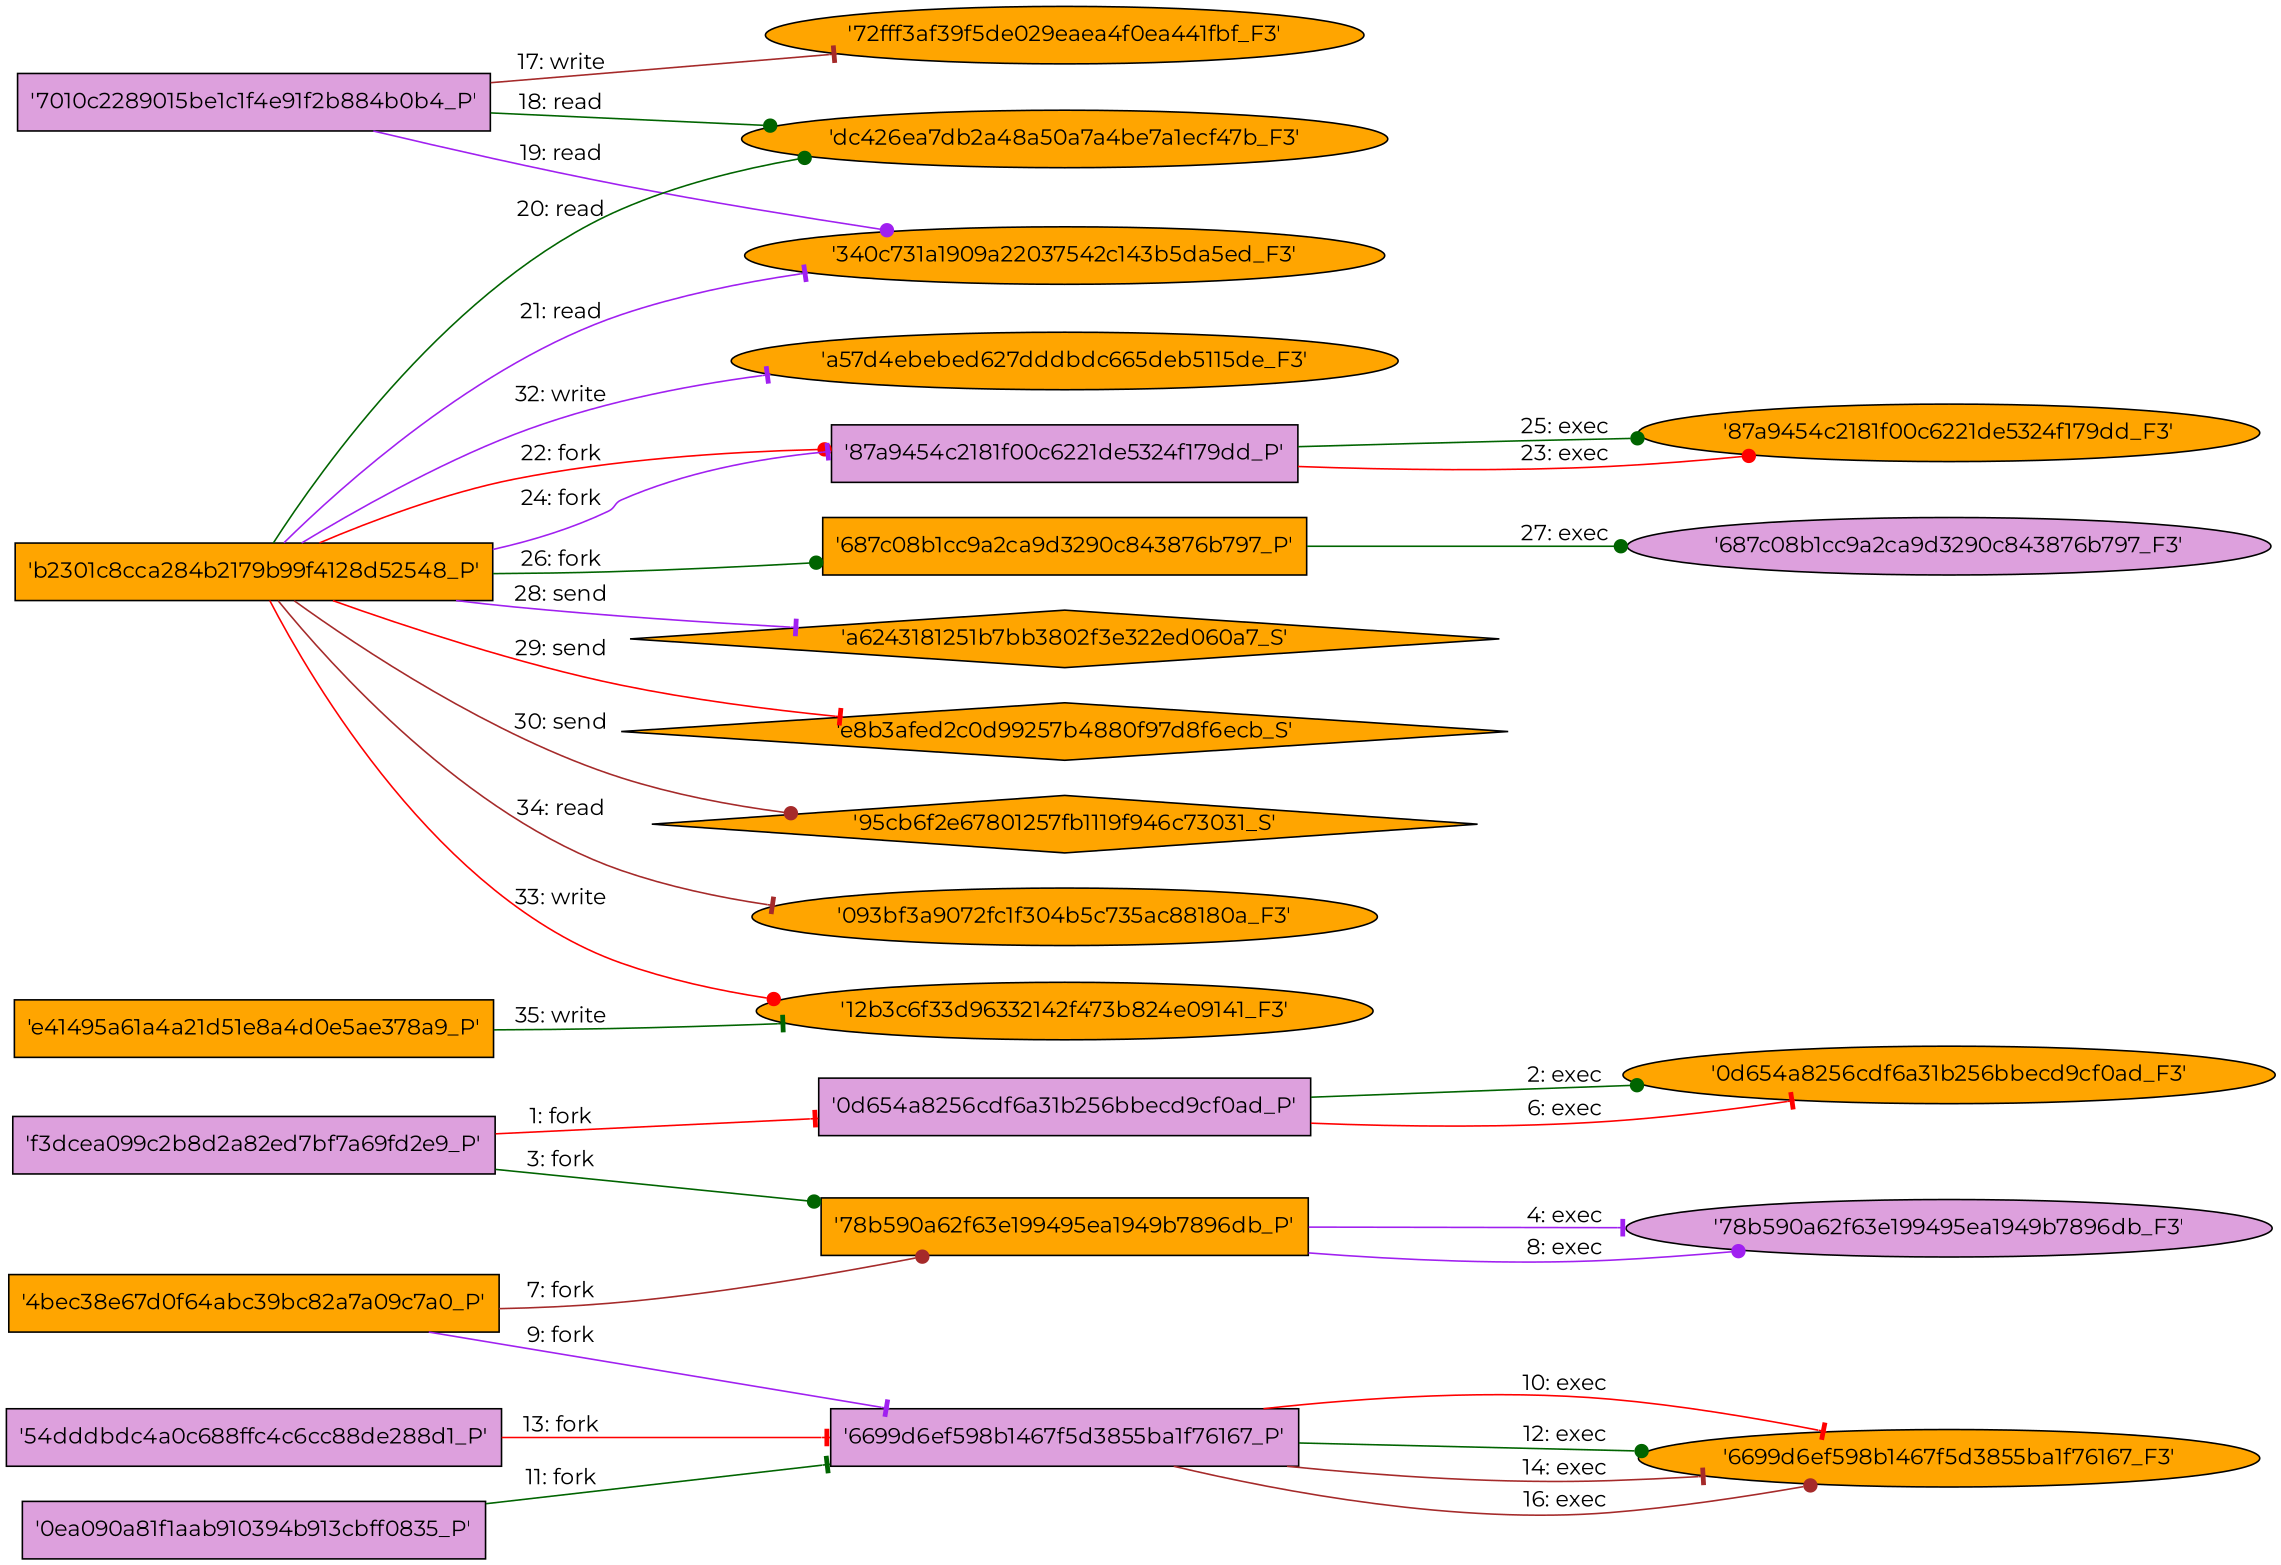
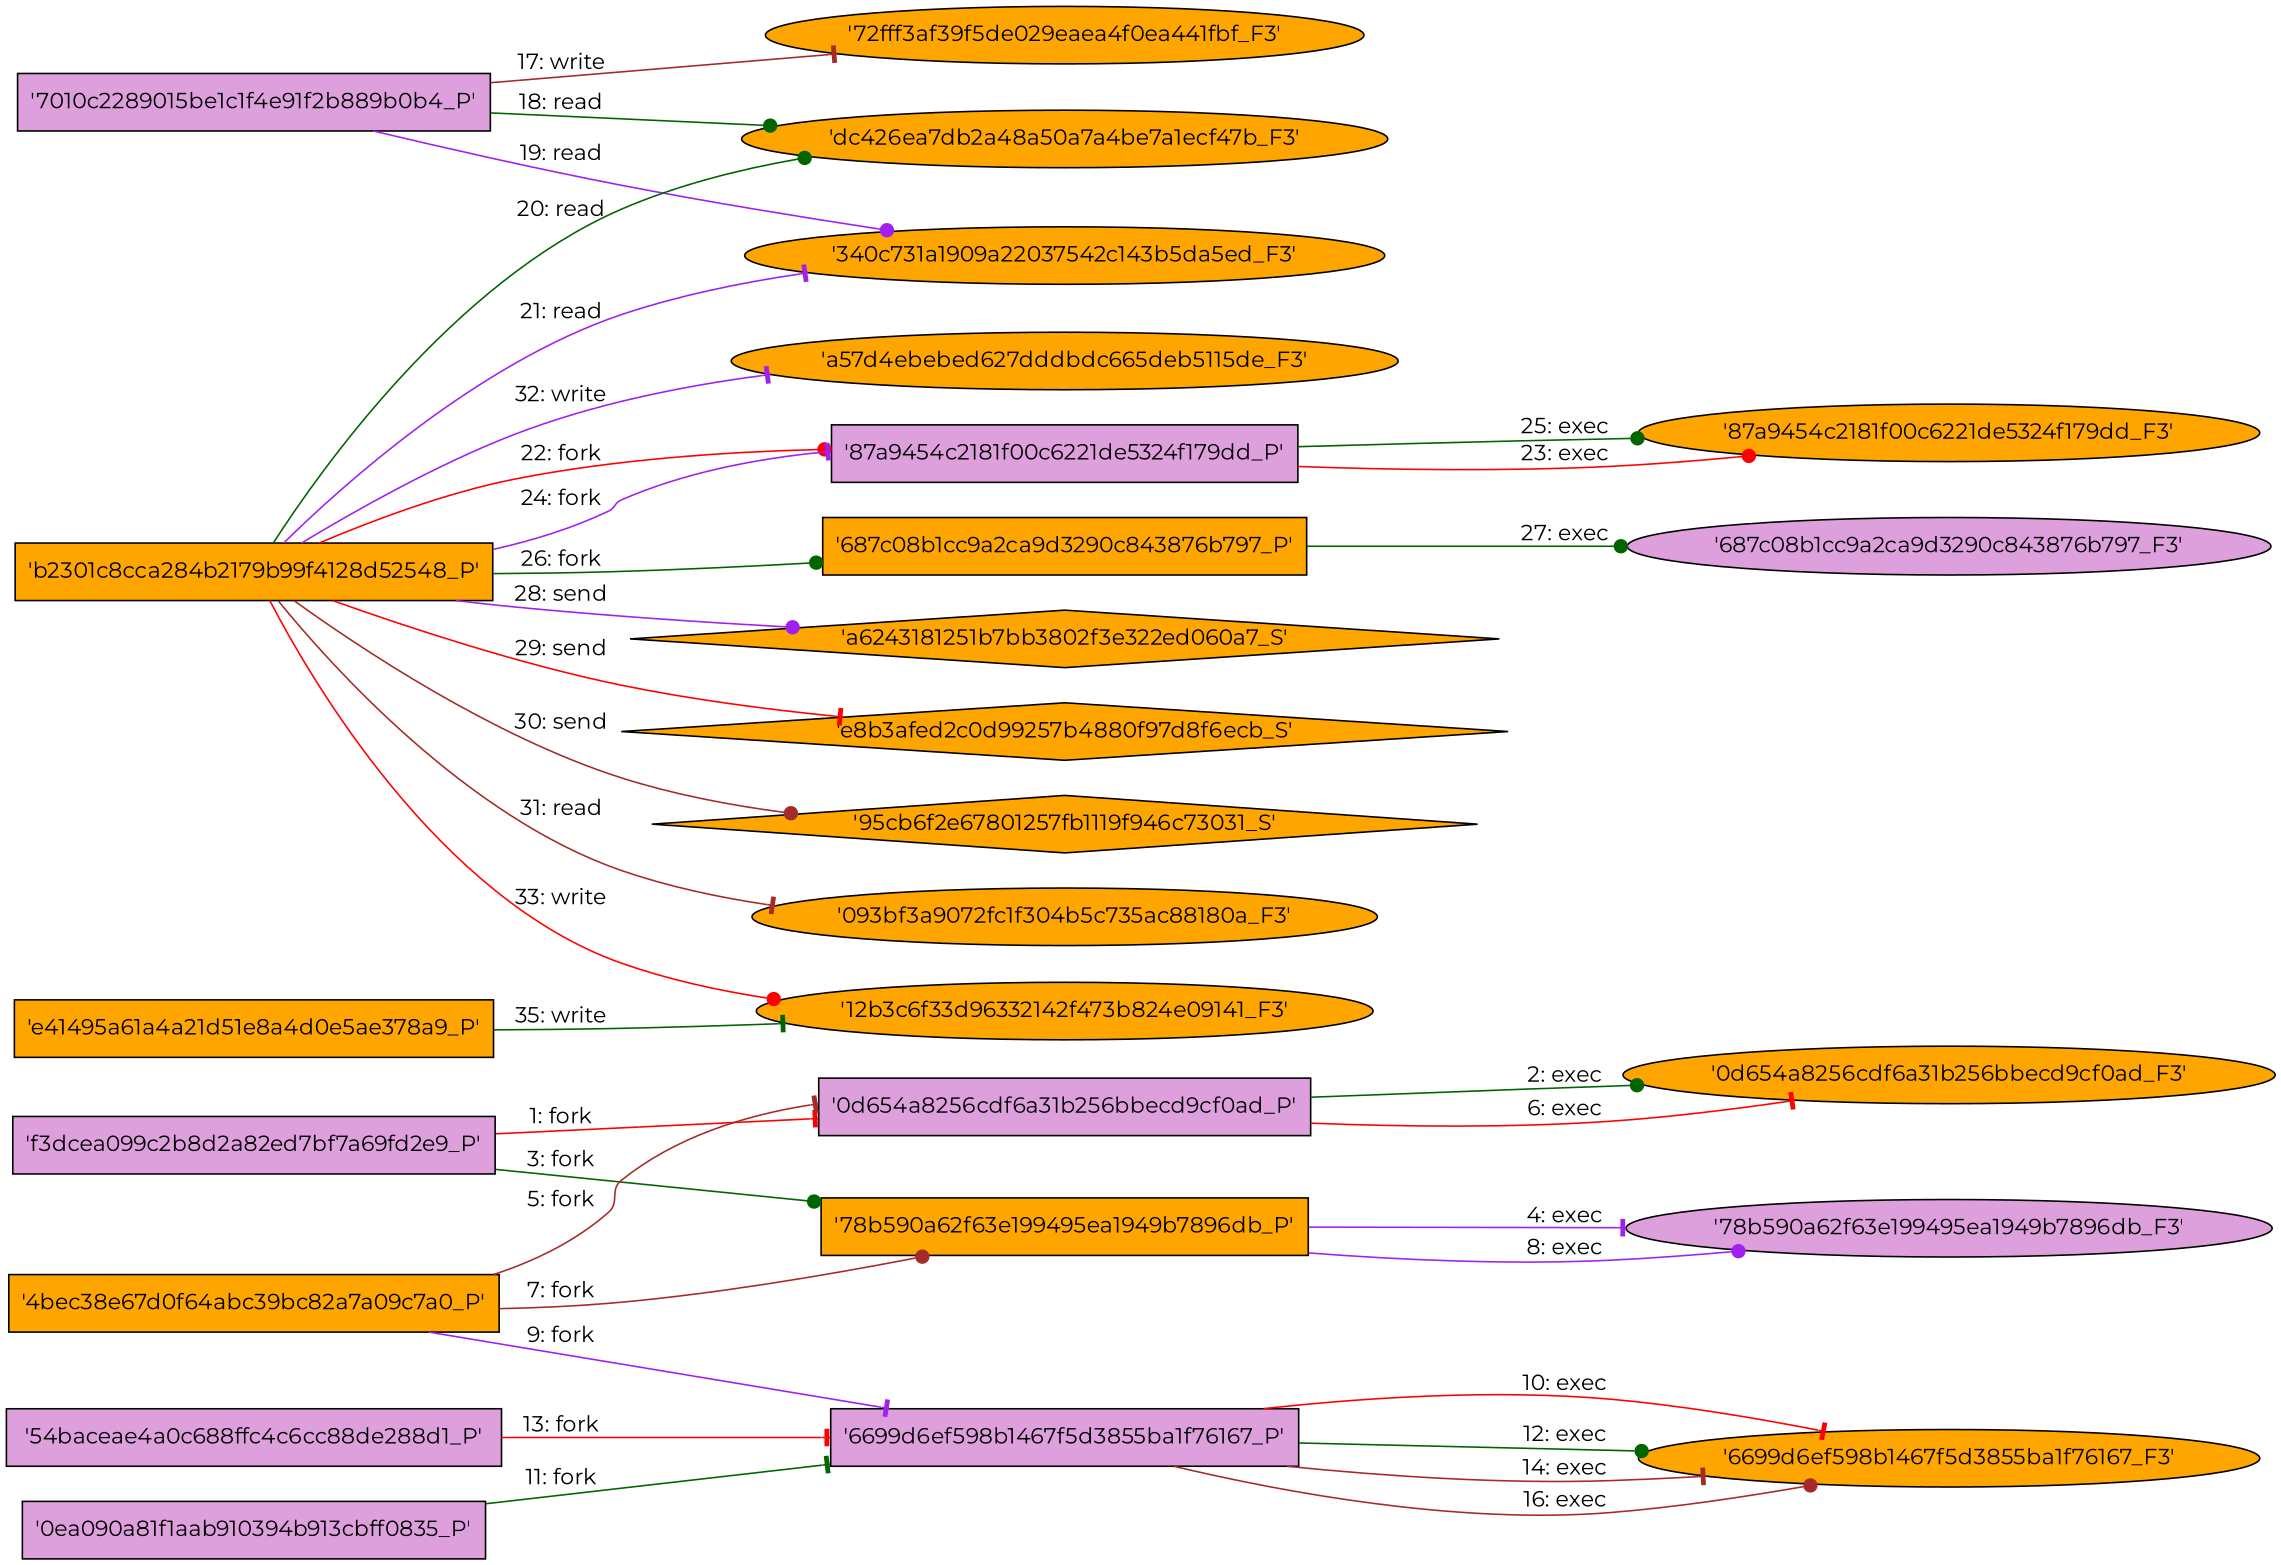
(254, 102) -> (254, 102)
(623, 616) -> (623, 616)
(561, 809) -> (561, 809)
none -> (637, 1169)
(254, 1438) -> (254, 1438)
